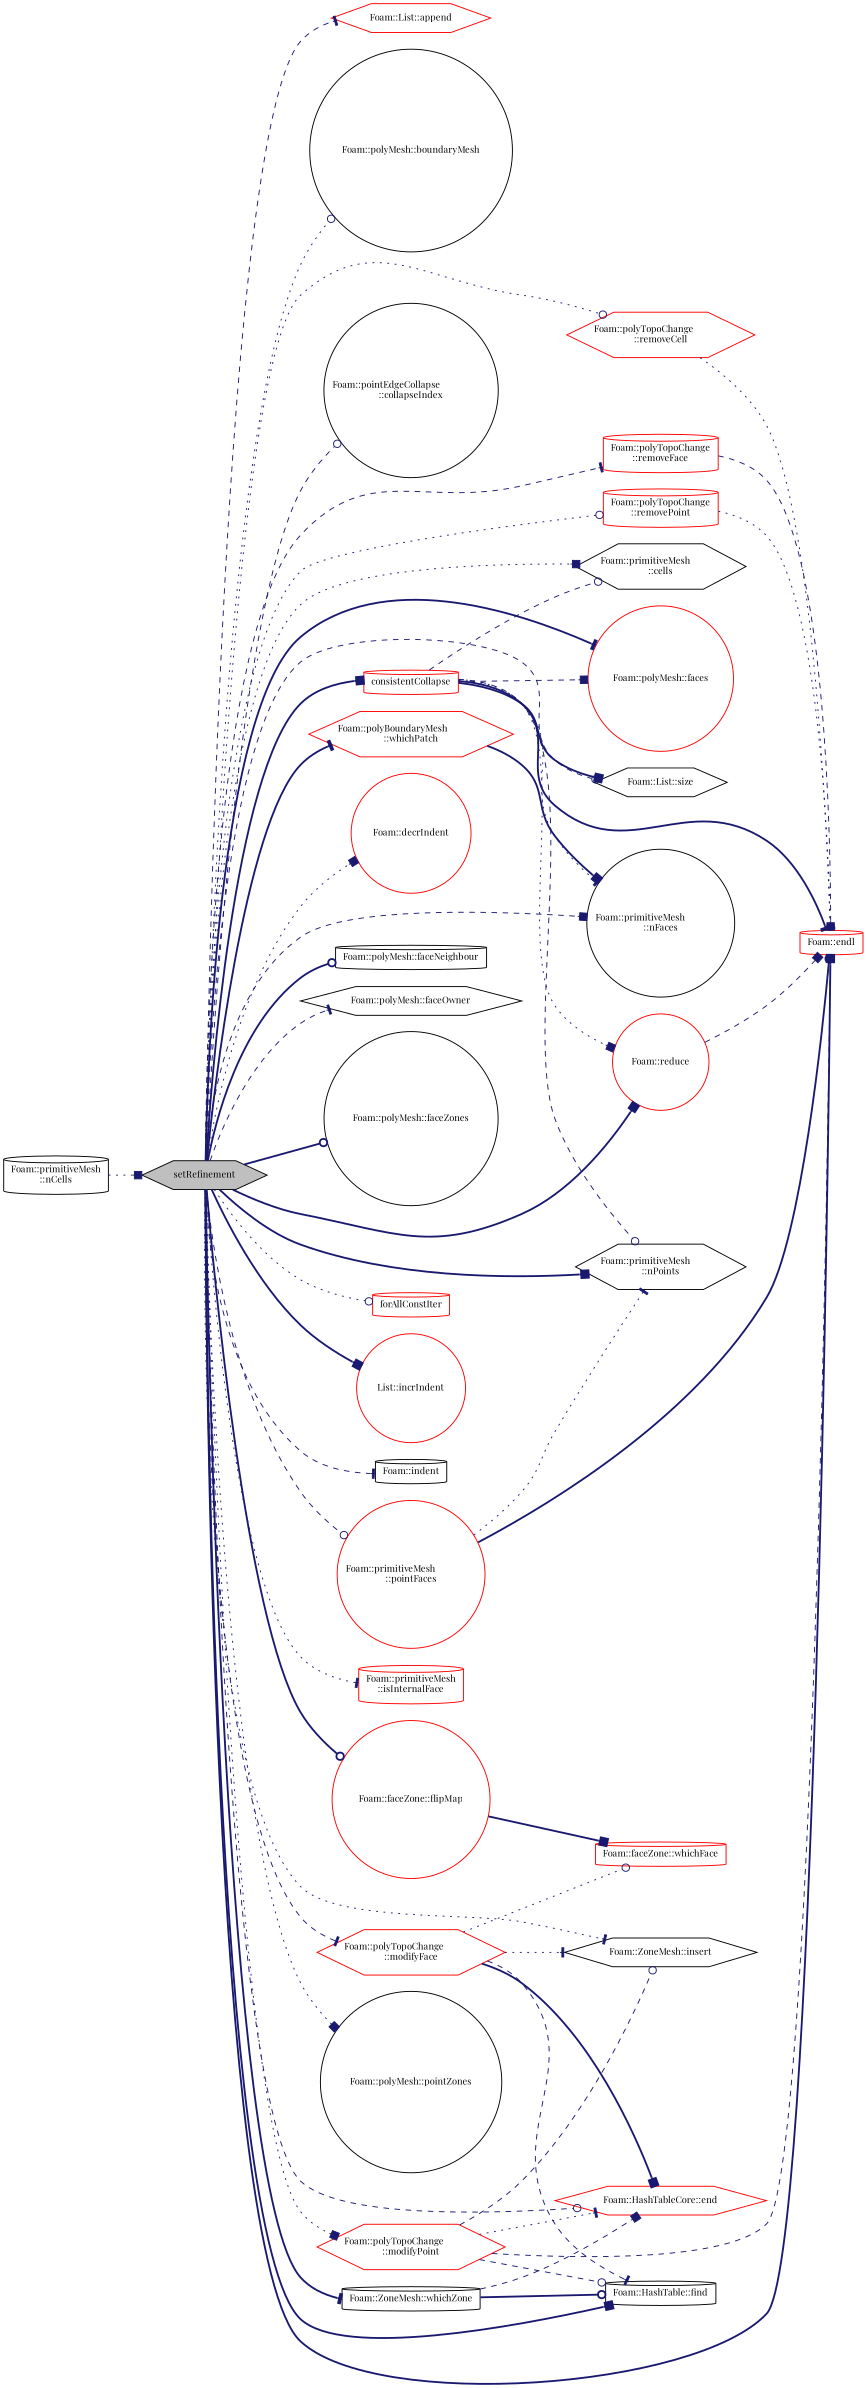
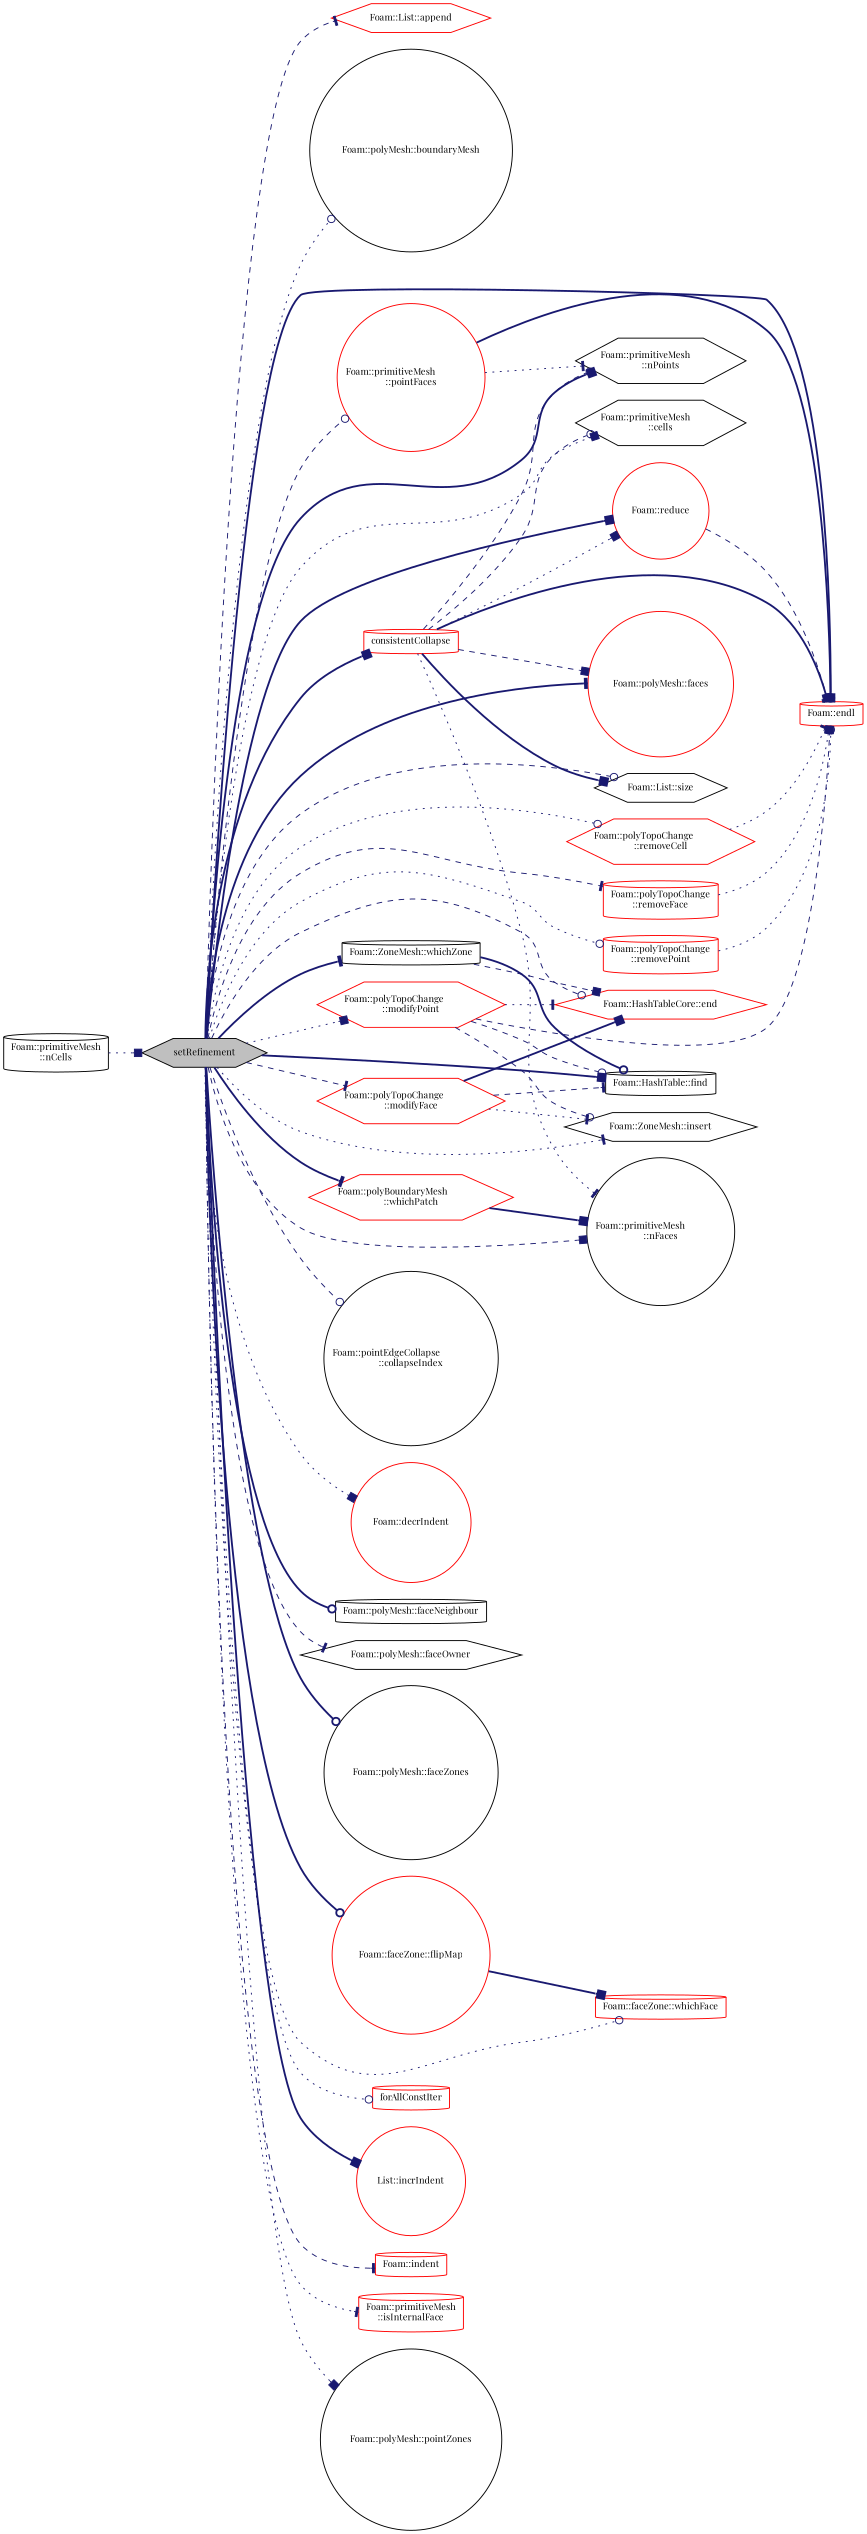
(818, 669) -> (797, 833)
(411, 1472) -> (411, 2265)
(543, 1901) -> (288, 2013)
